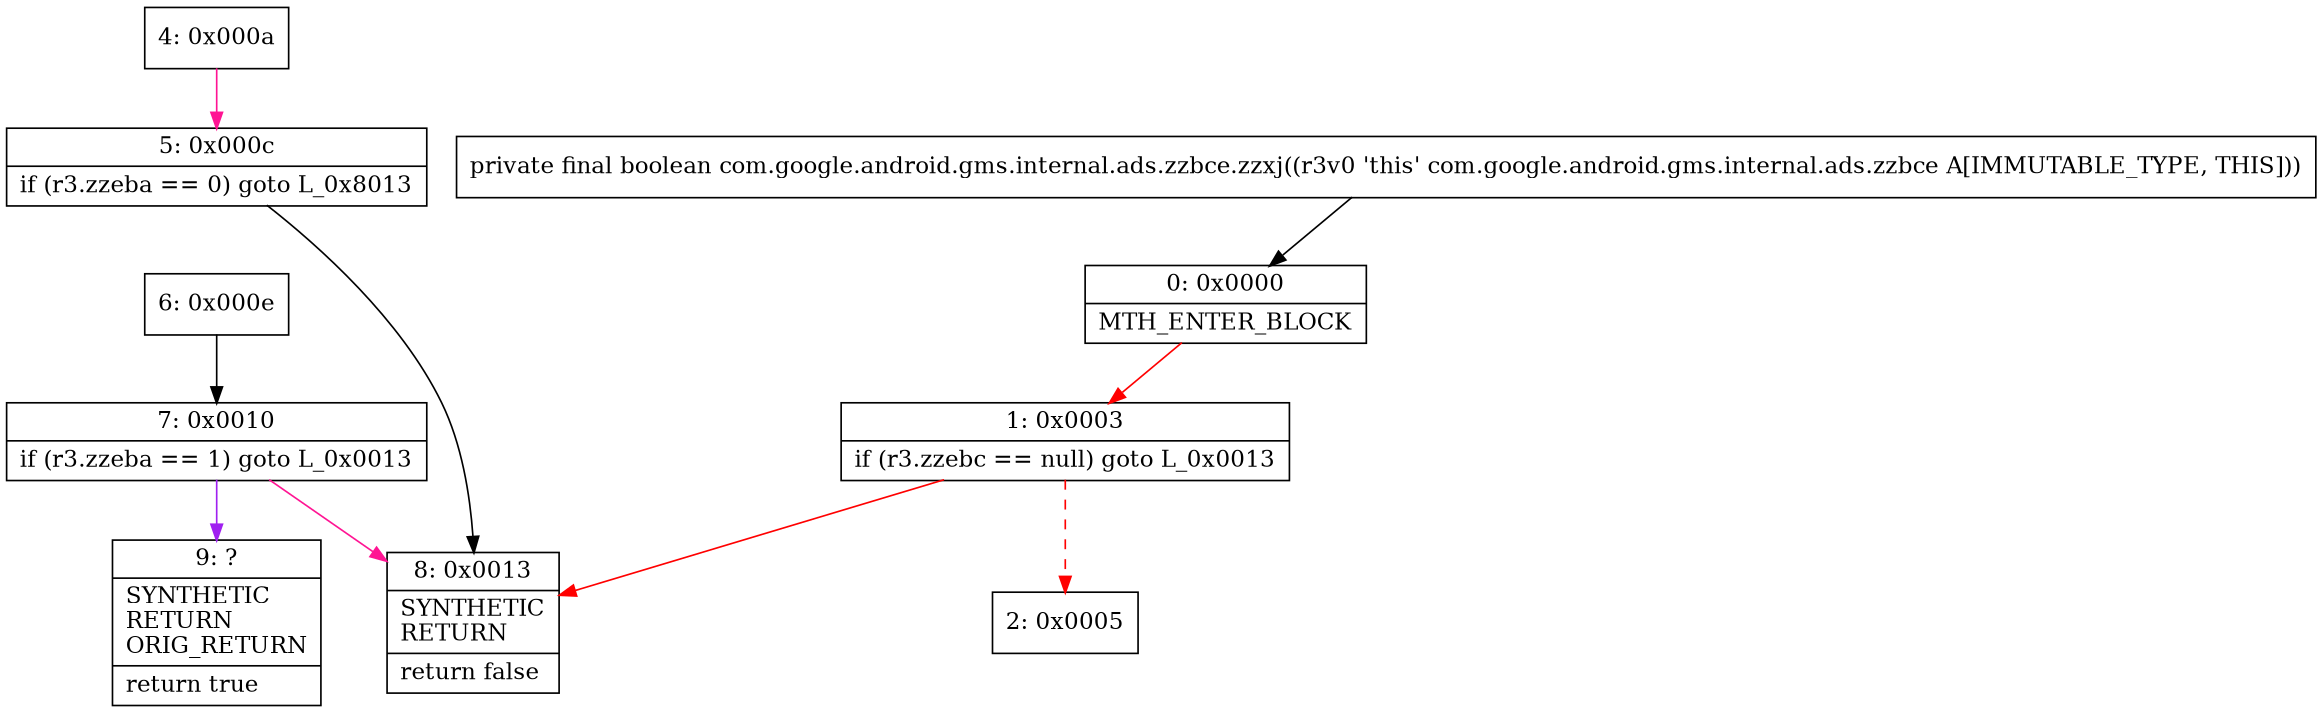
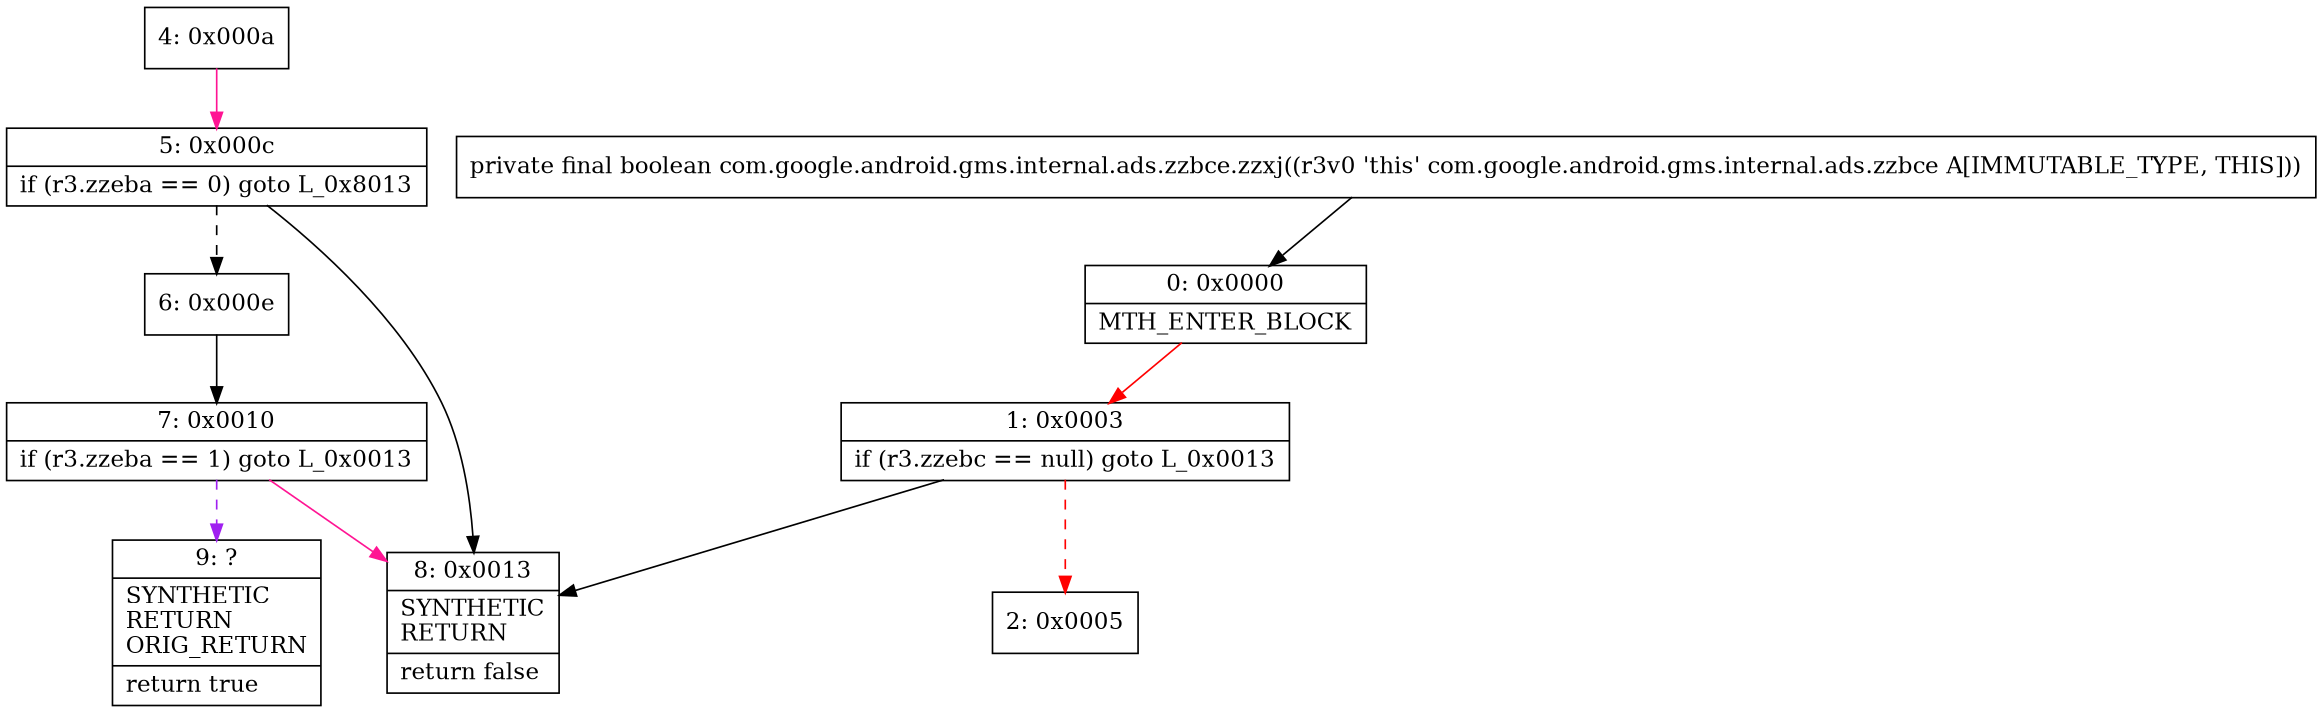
none -> (217, 231)
(217, 502) -> (217, 502)
(760, 535) -> (760, 535)
